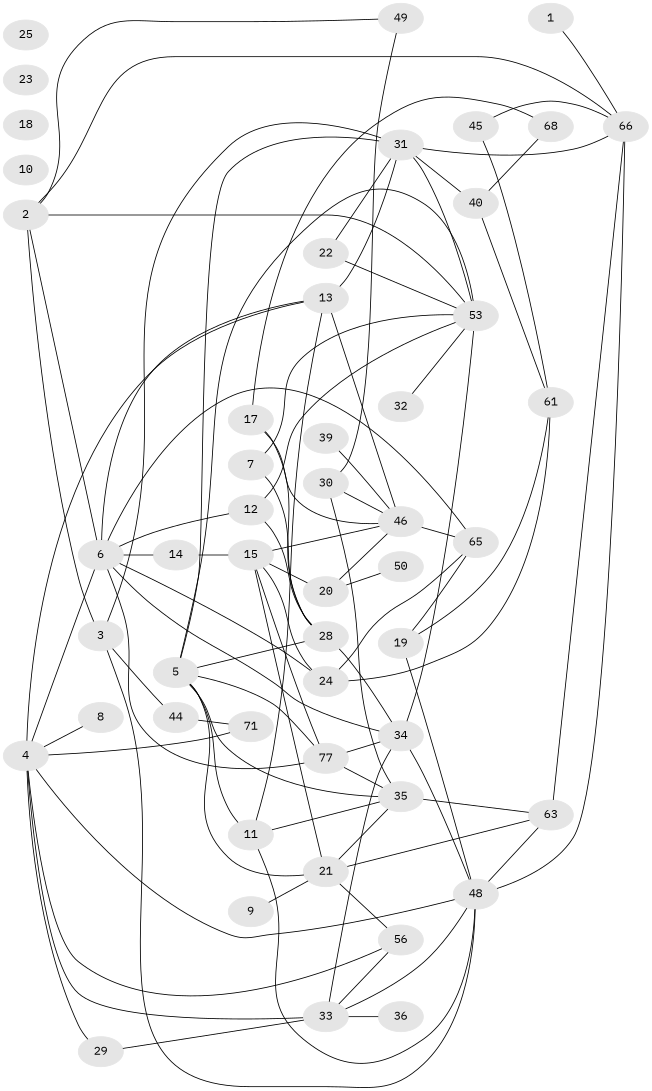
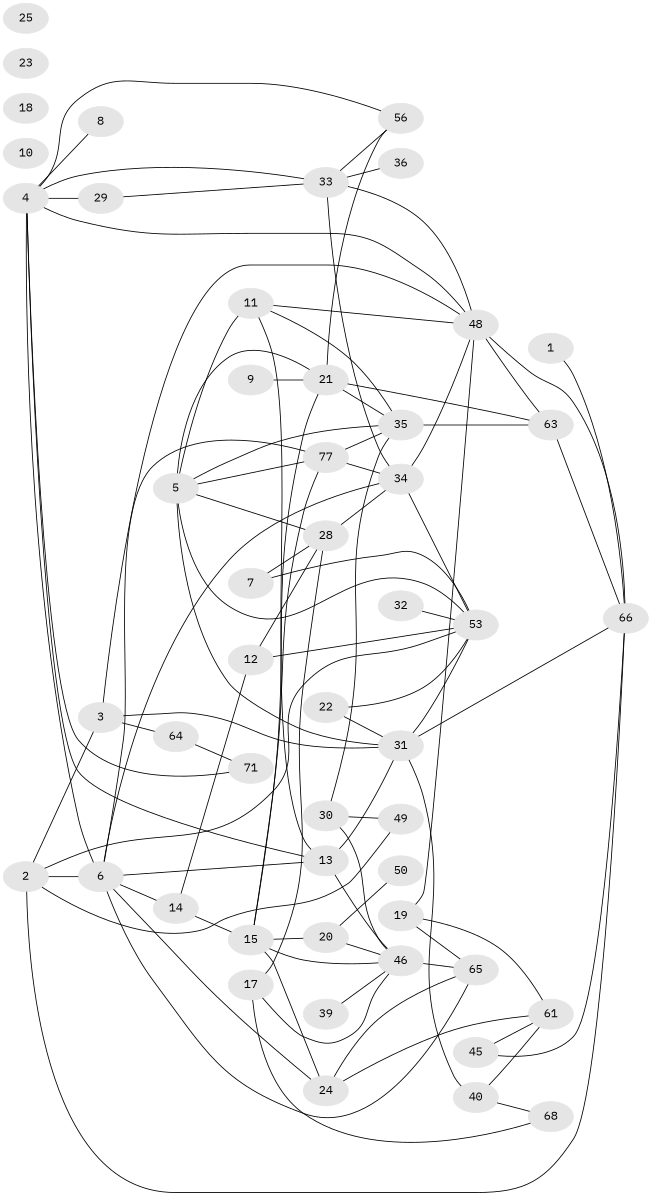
(173, 527) -> (213, 784)
(176, 718) -> (176, 737)
